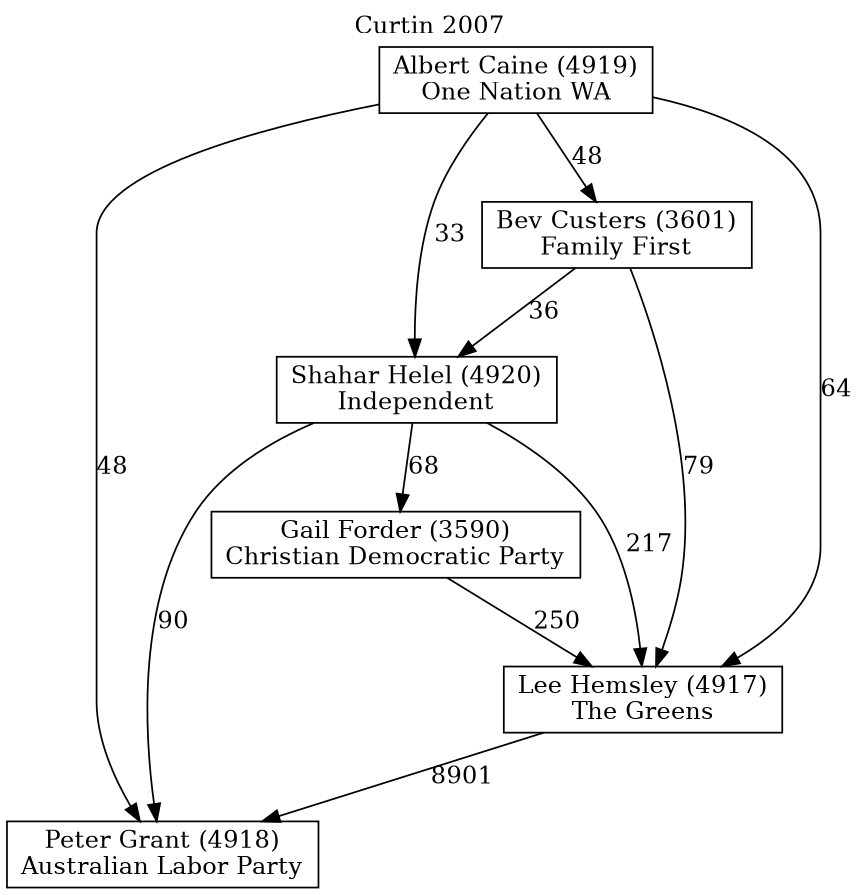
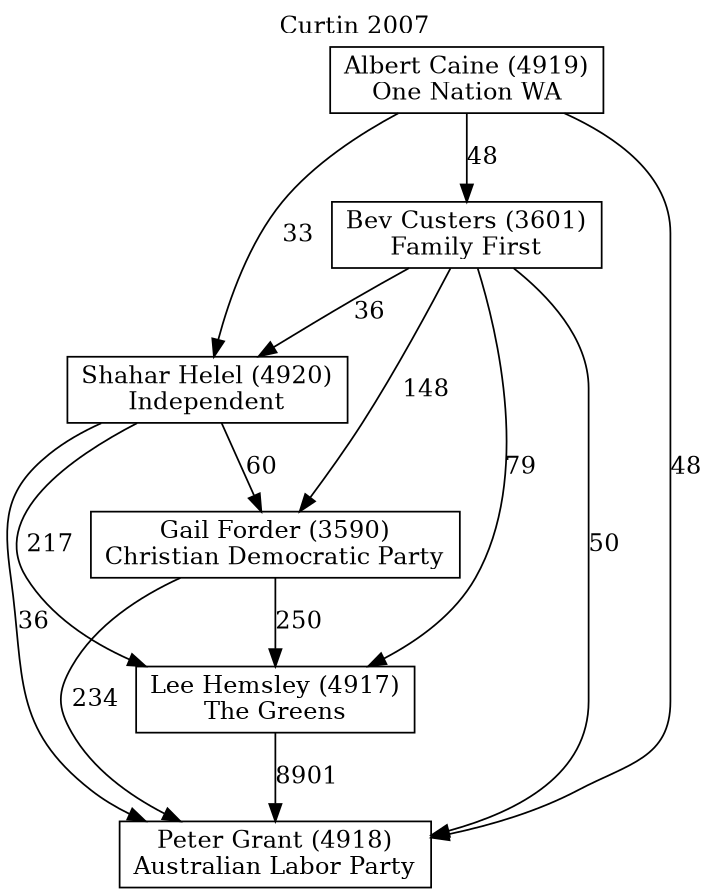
(821, 346) -> none
none -> (385, 386)
(425, 467) -> (262, 467)
none -> (589, 574)
(174, 622) -> (34, 622)
none -> (62, 691)
